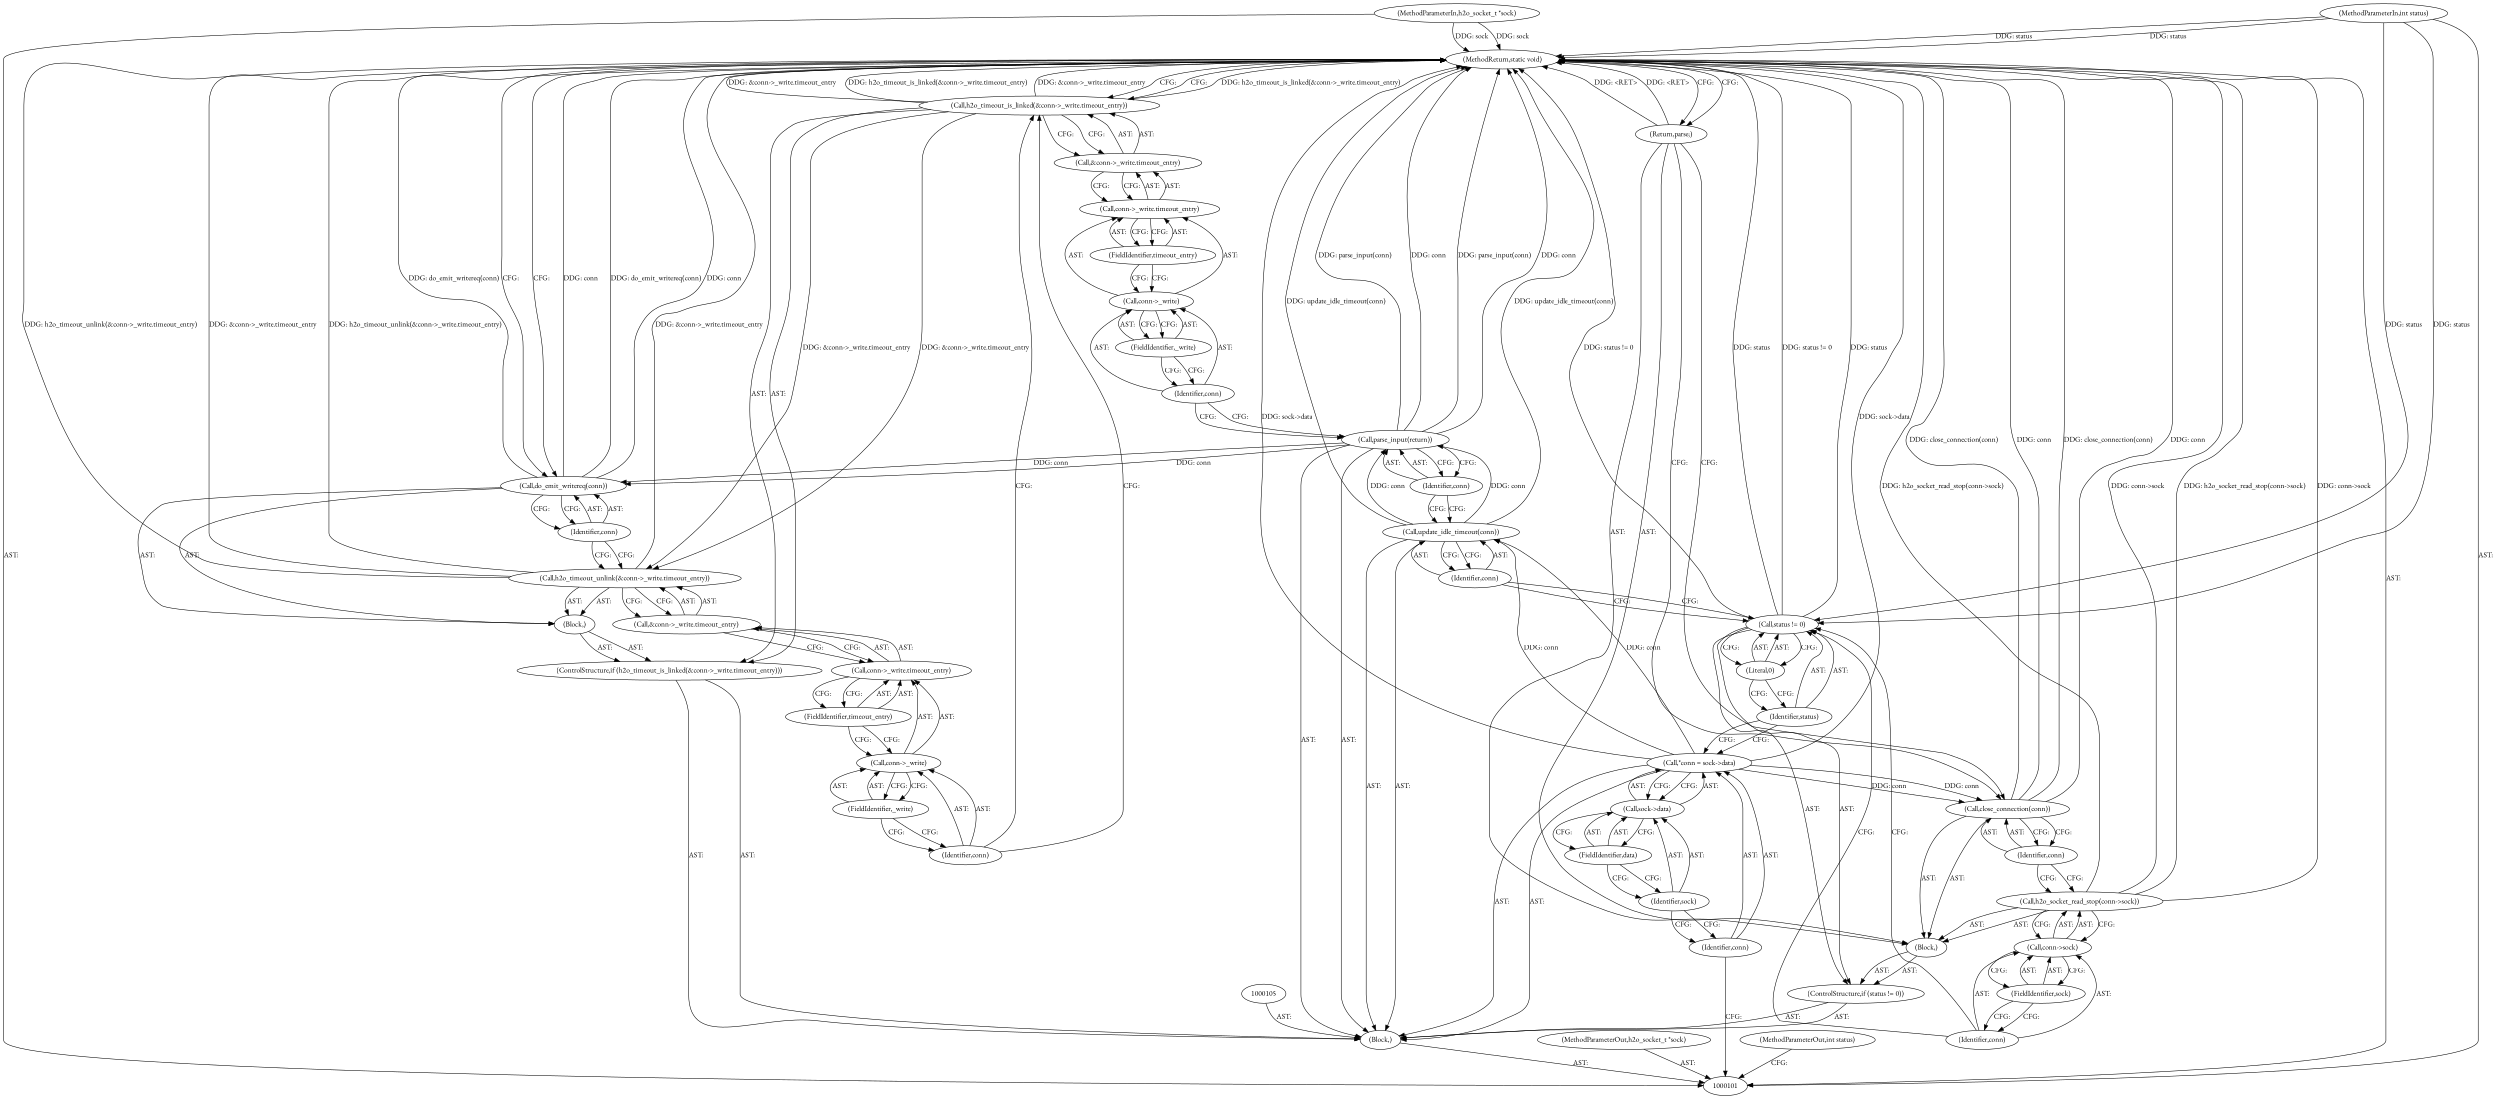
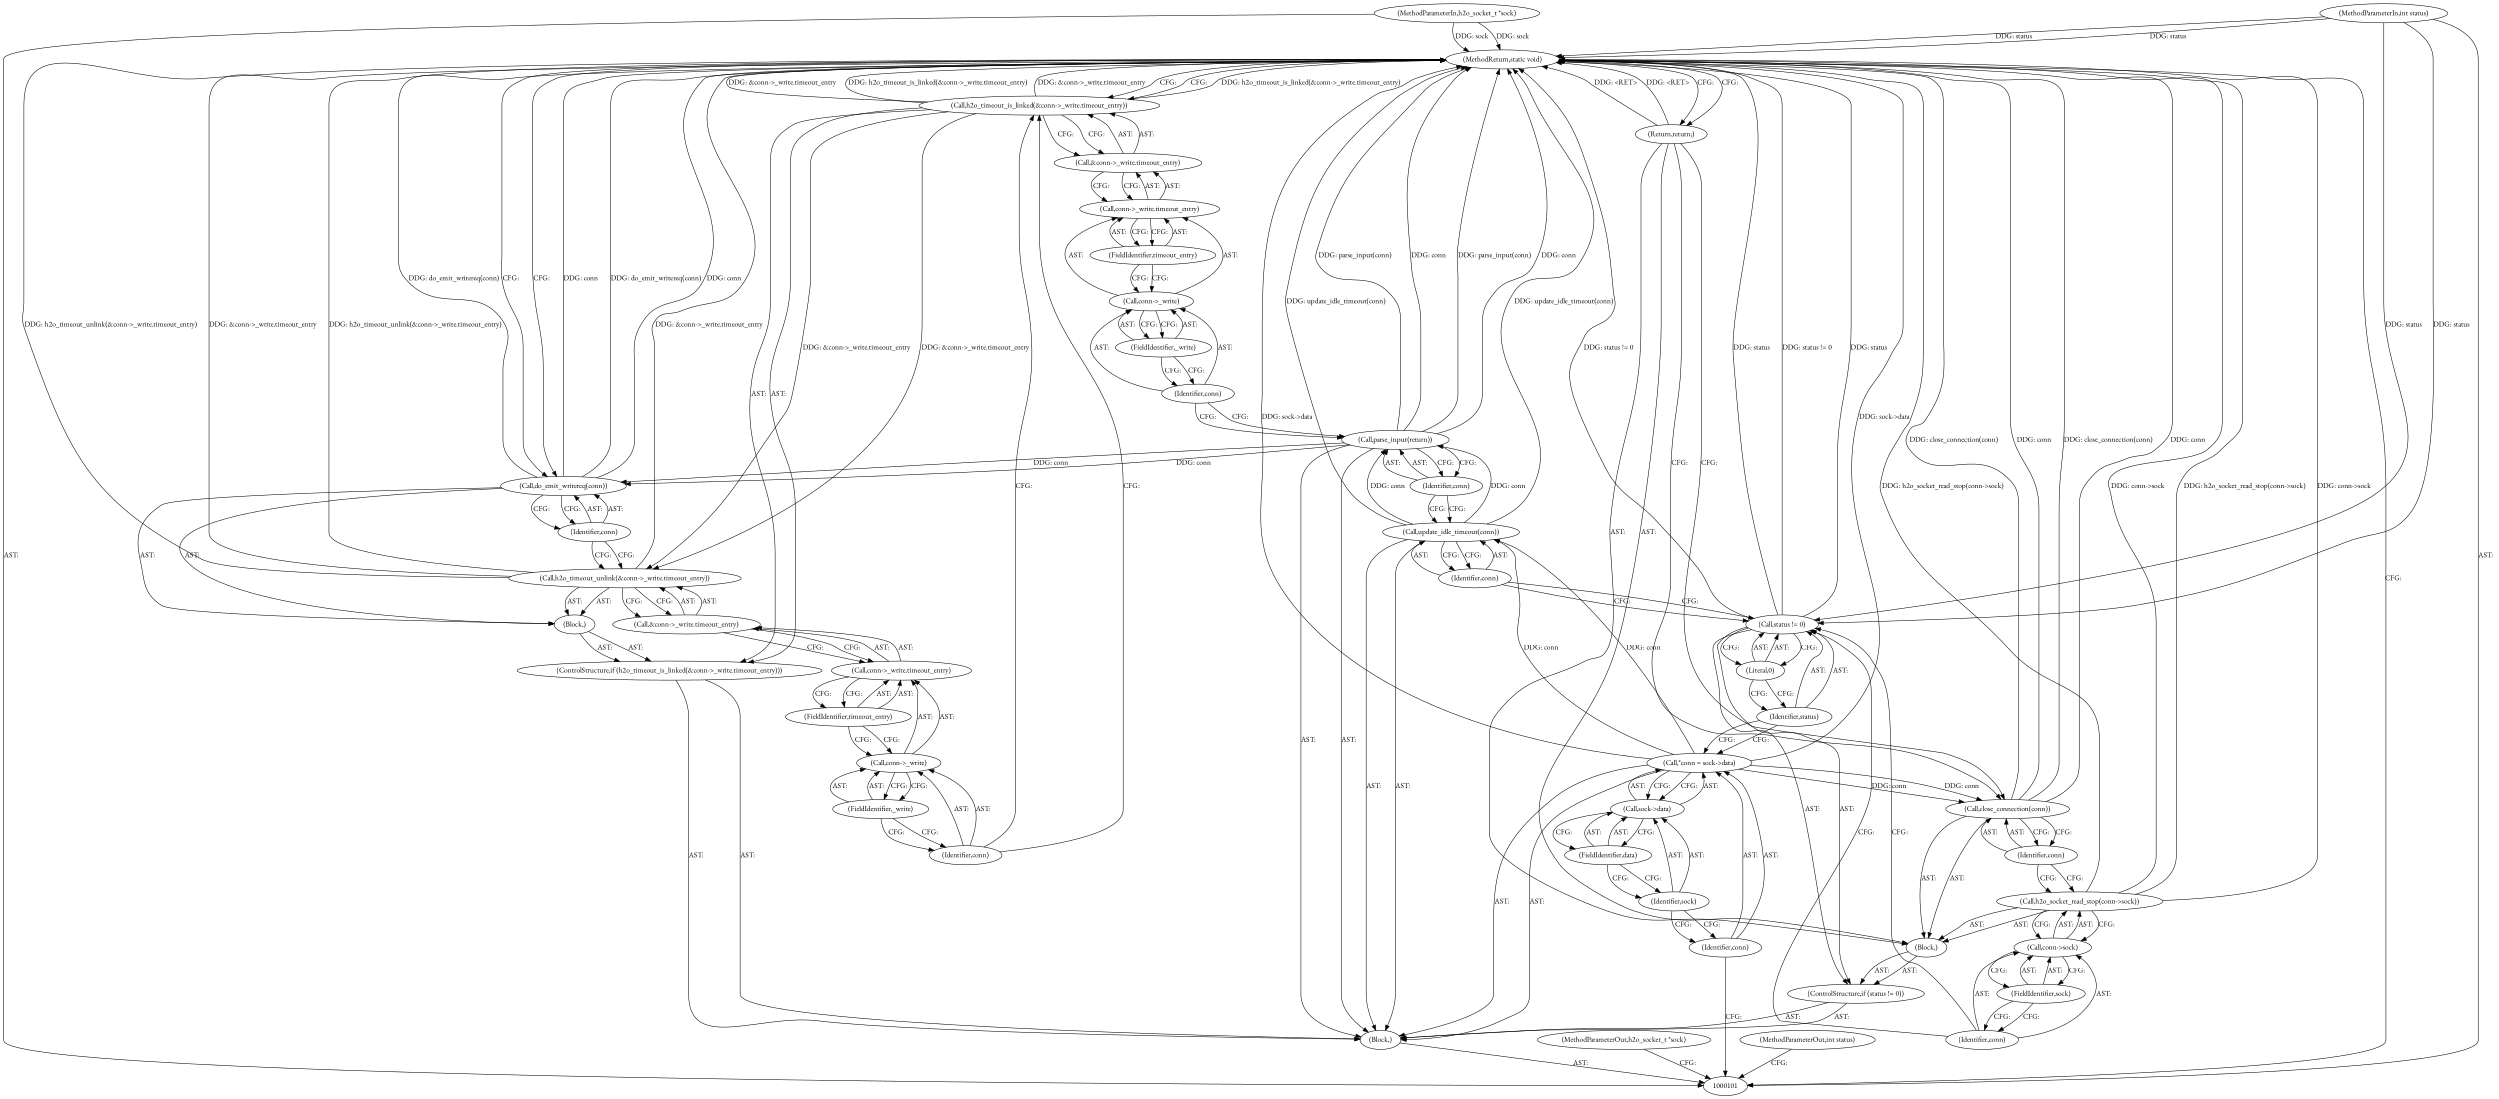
(1671, 134) -> (1671, 134)
(2394, 578) -> (2394, 578)
(1264, 994) -> none
(1689, 1063) -> (1689, 1063)
